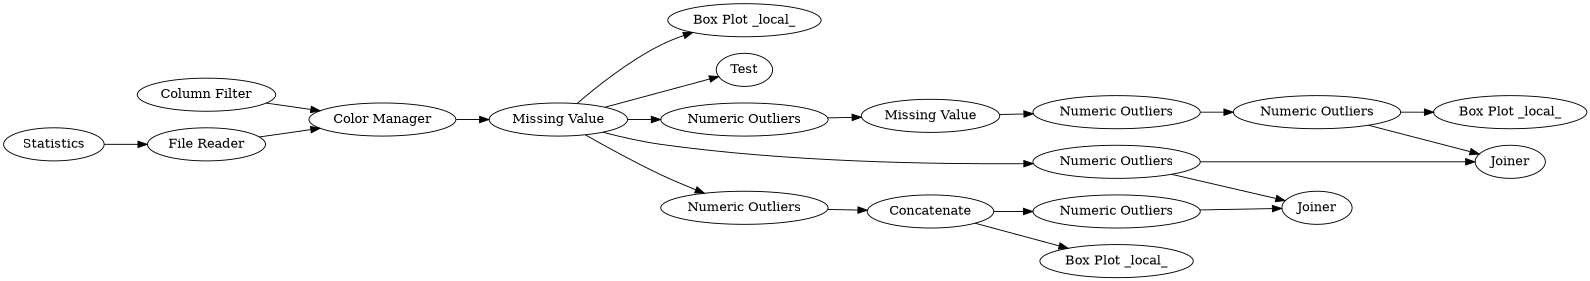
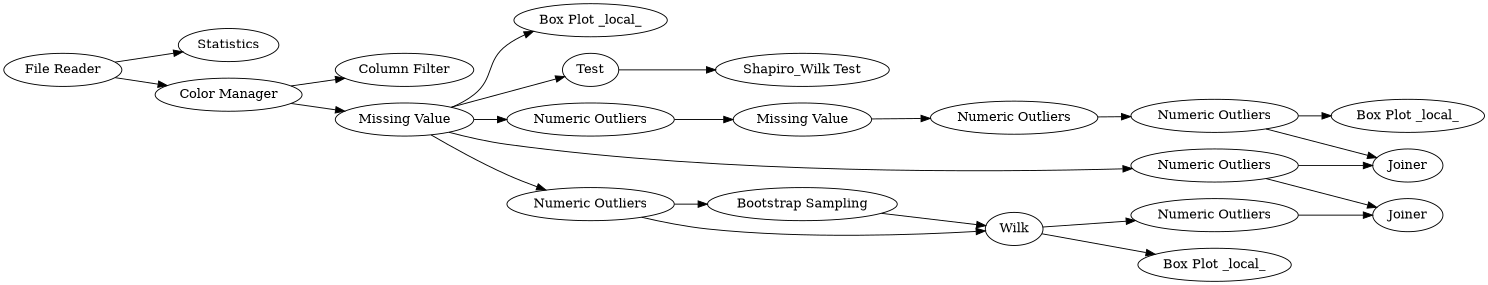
none -> (802, 70)
(288, 106) -> (313, 83)
(121, 144) -> (144, 58)
none -> (802, 204)
(930, 211) -> (1014, 229)
